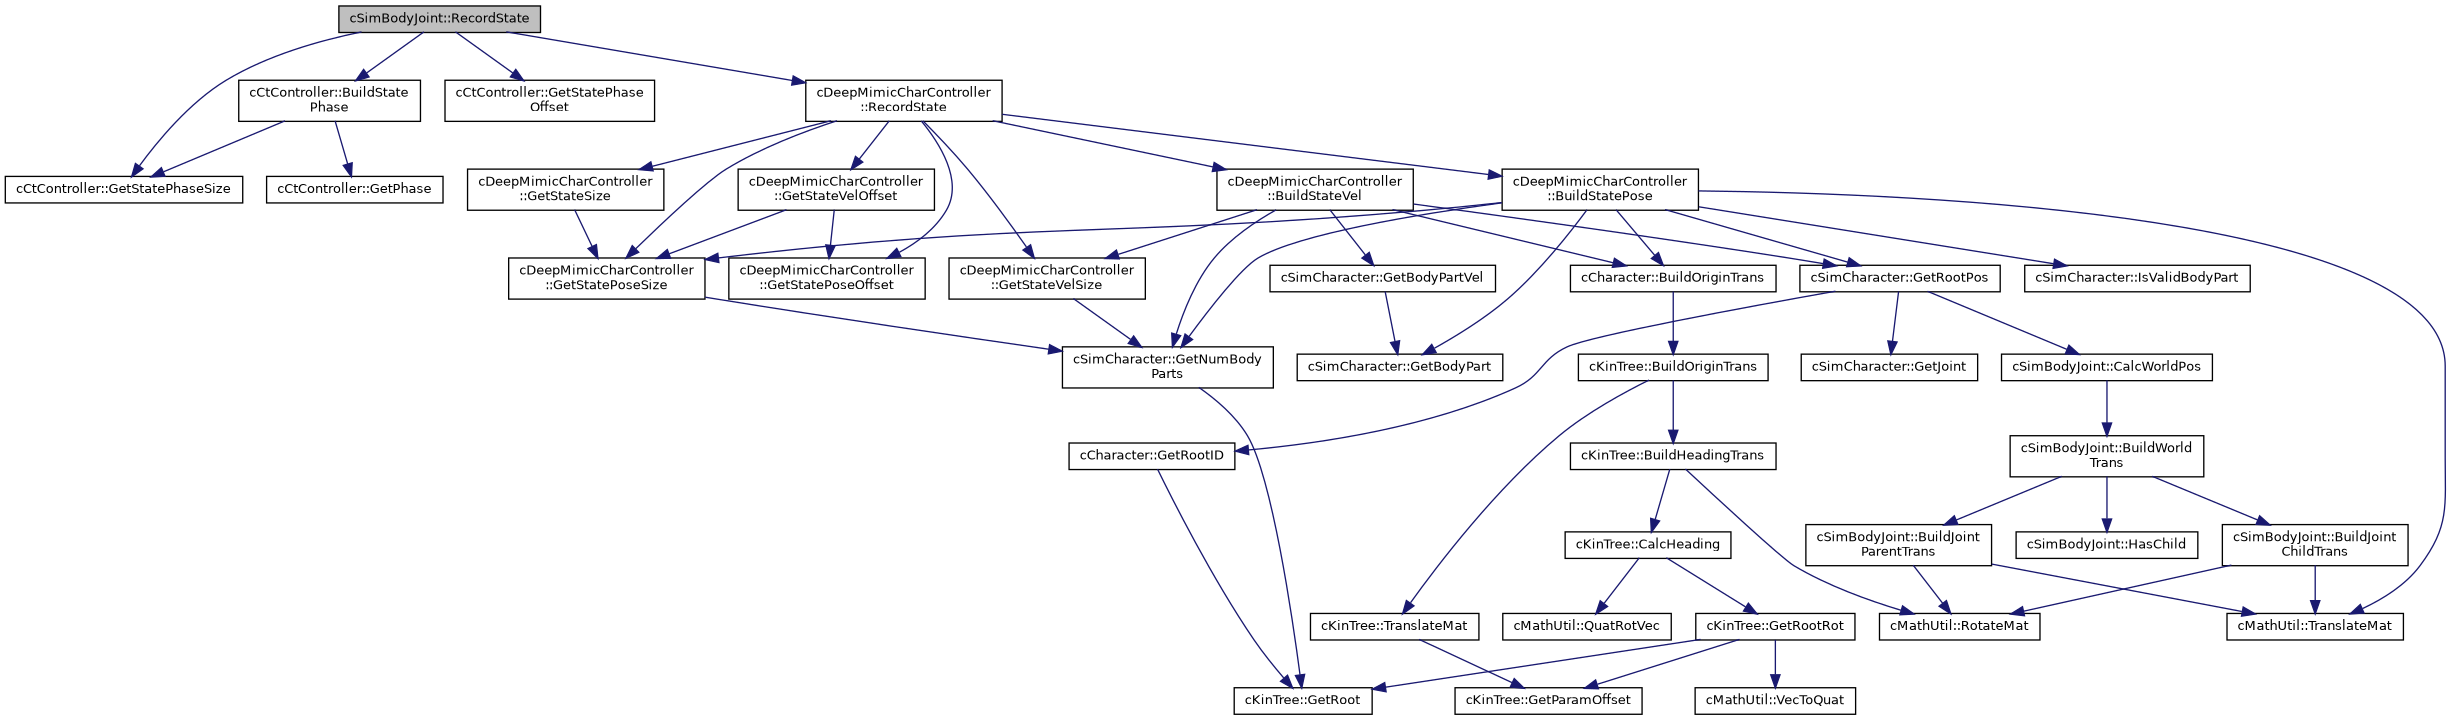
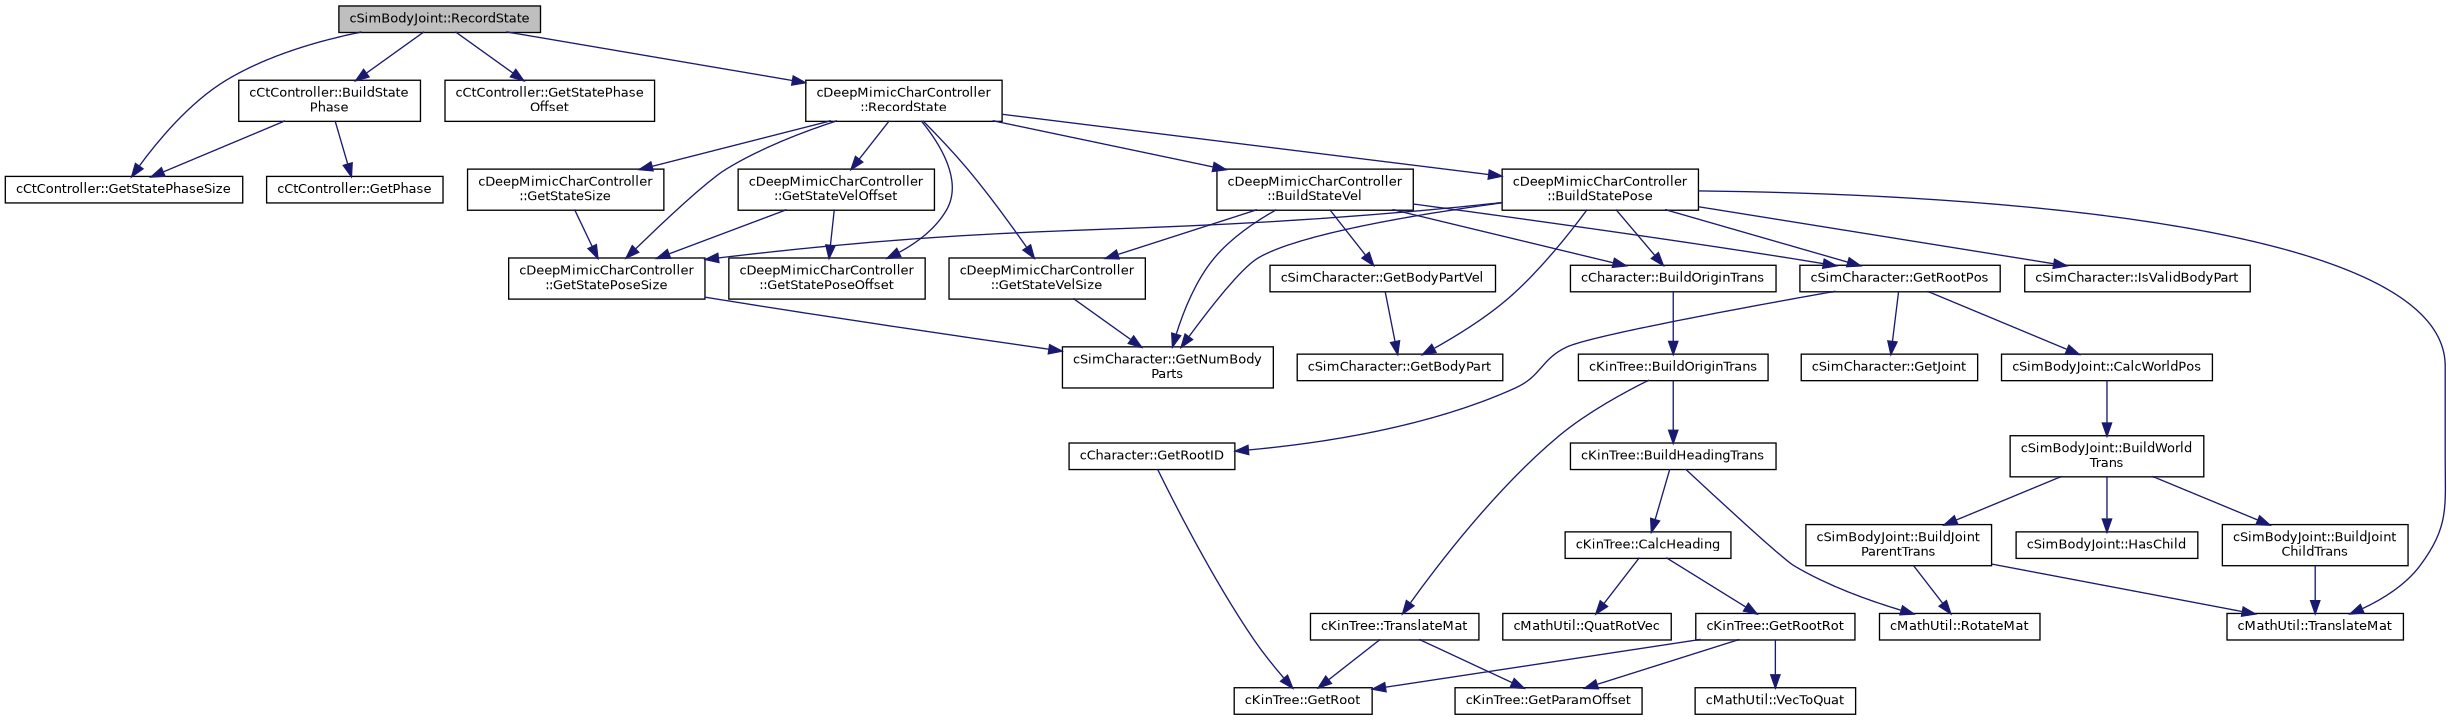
(1274, 520) -> (1354, 660)
(2148, 584) -> none
